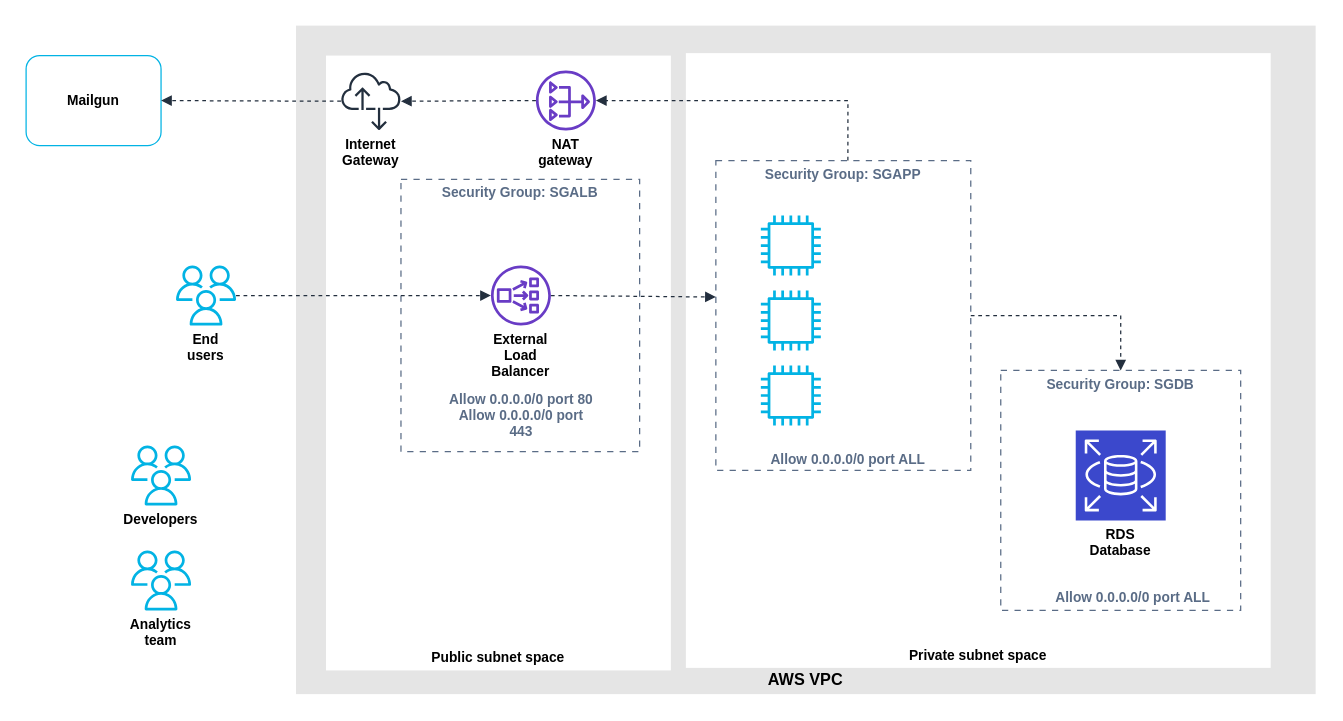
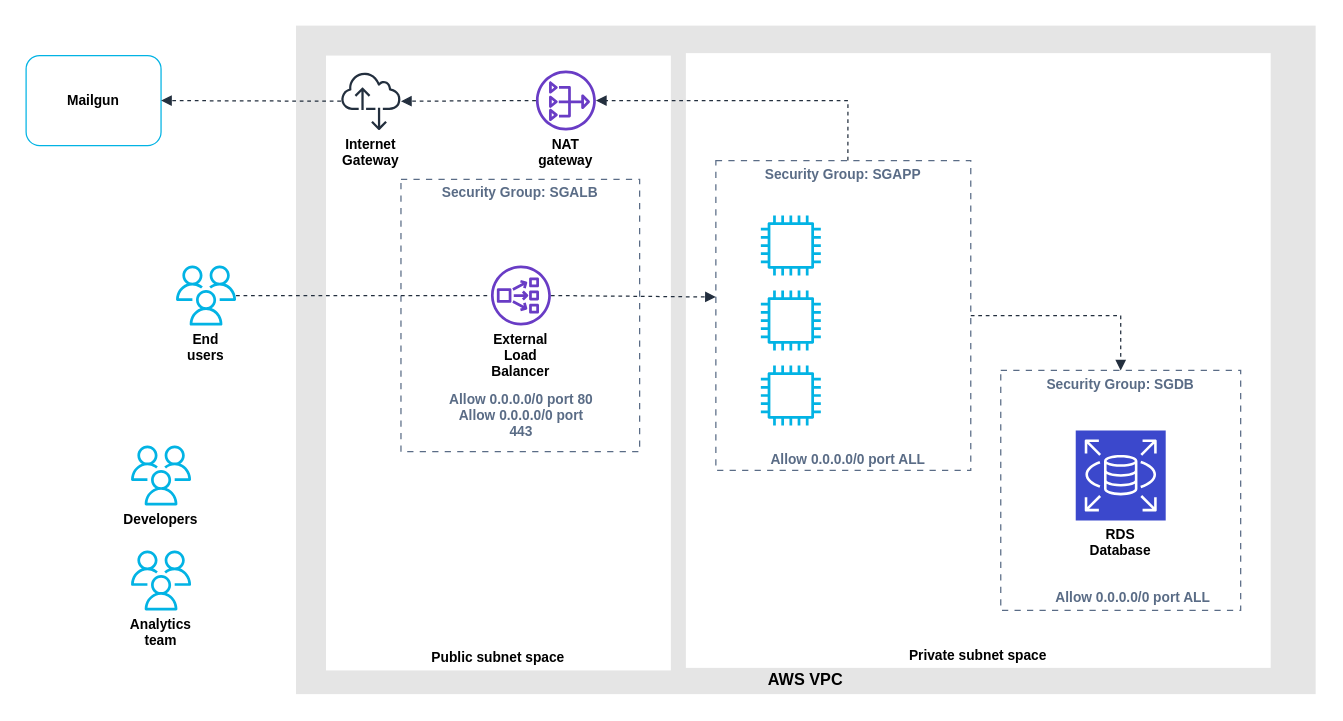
(479, 296) -> (484, 296)
